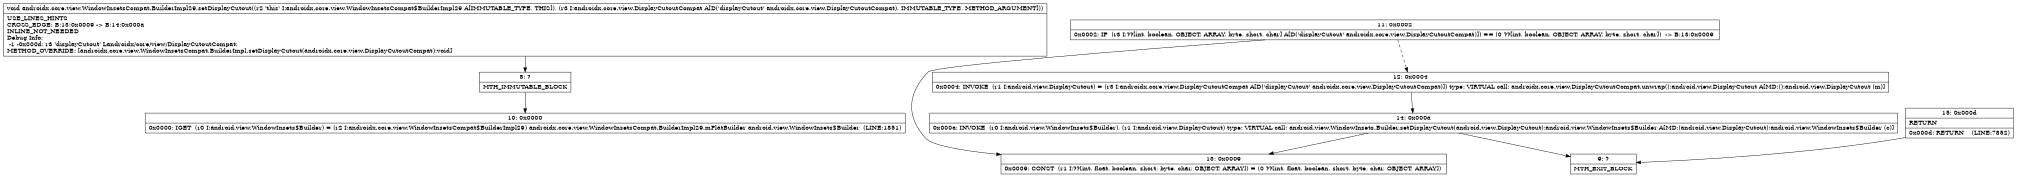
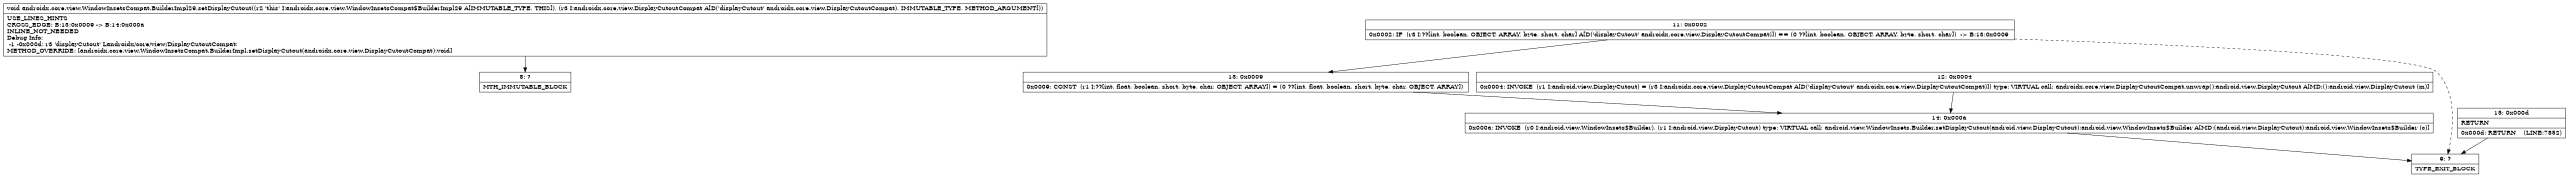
(1402, 54) -> (2267, 51)
(525, 123) -> none
(1321, 143) -> (1595, 102)
(1603, 169) -> (2445, 169)
